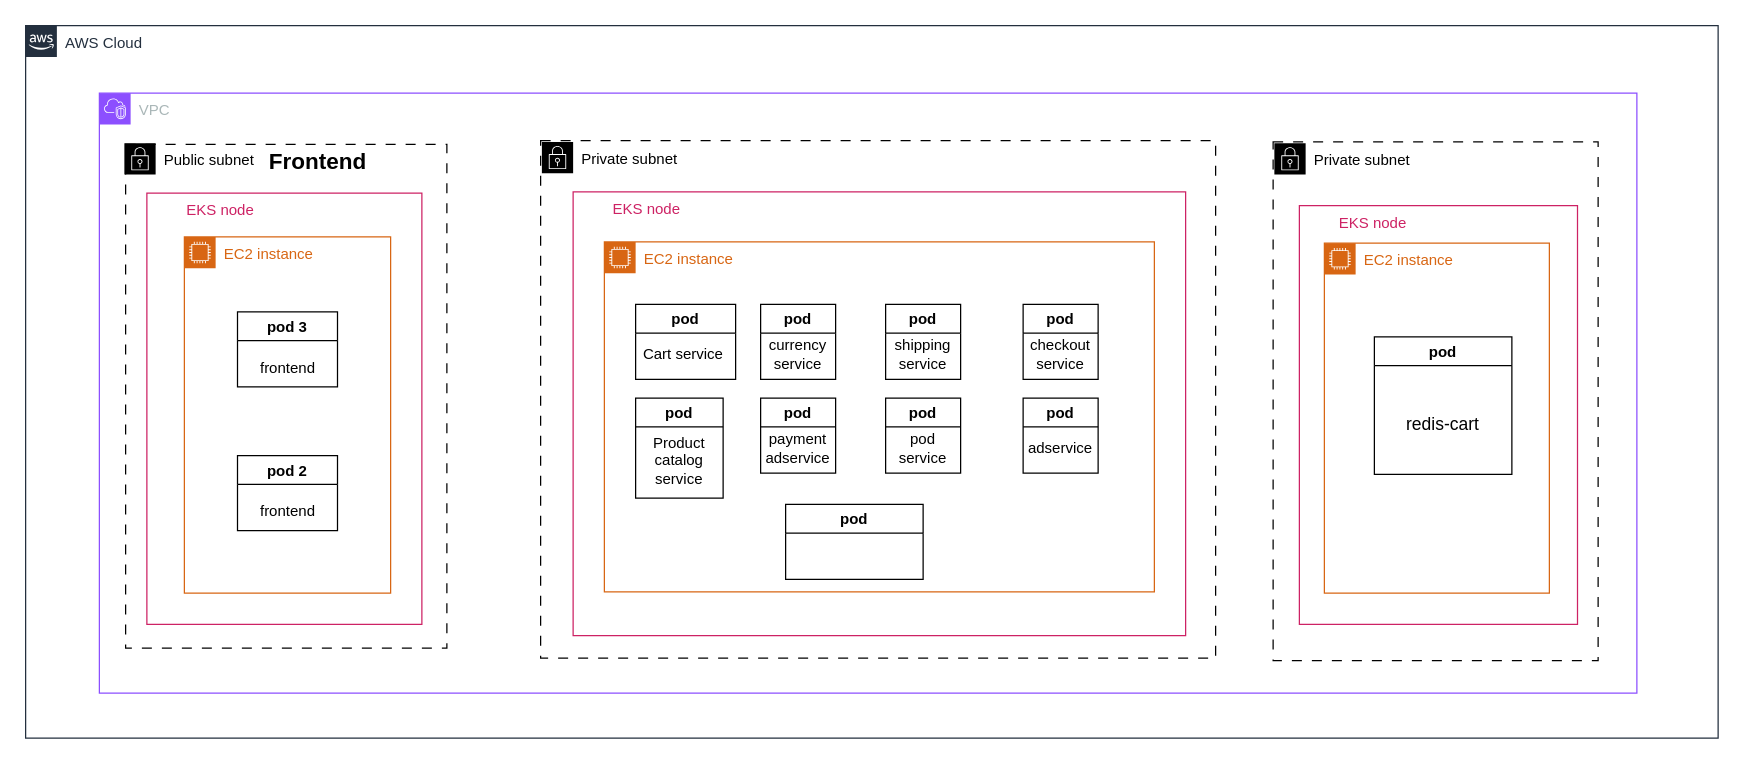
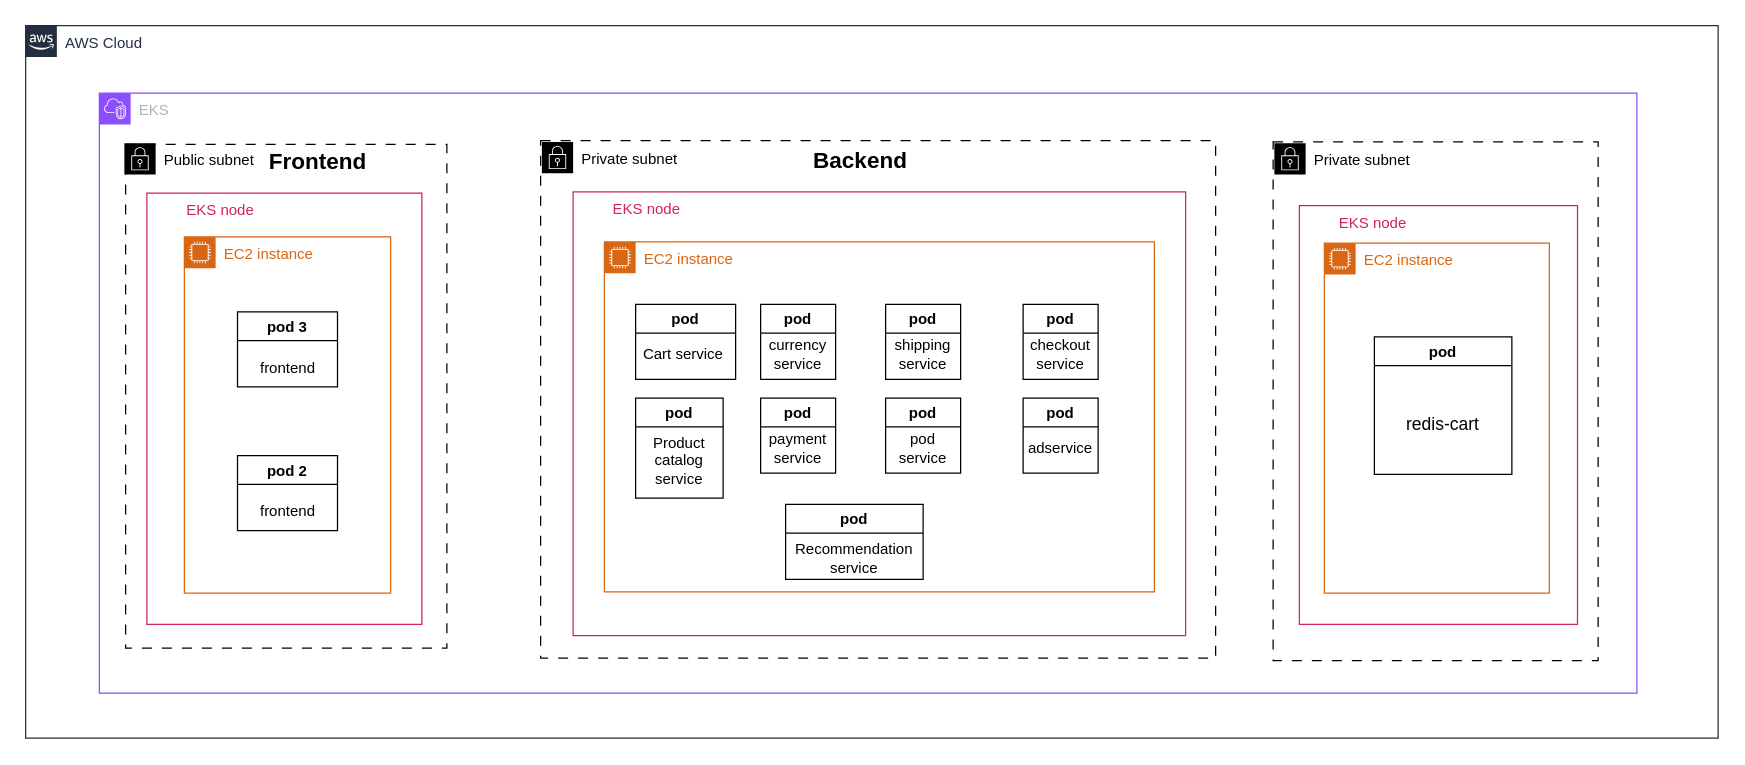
(152, 111) -> (152, 111)
none -> (861, 161)
(798, 448) -> (798, 448)
none -> (854, 558)
